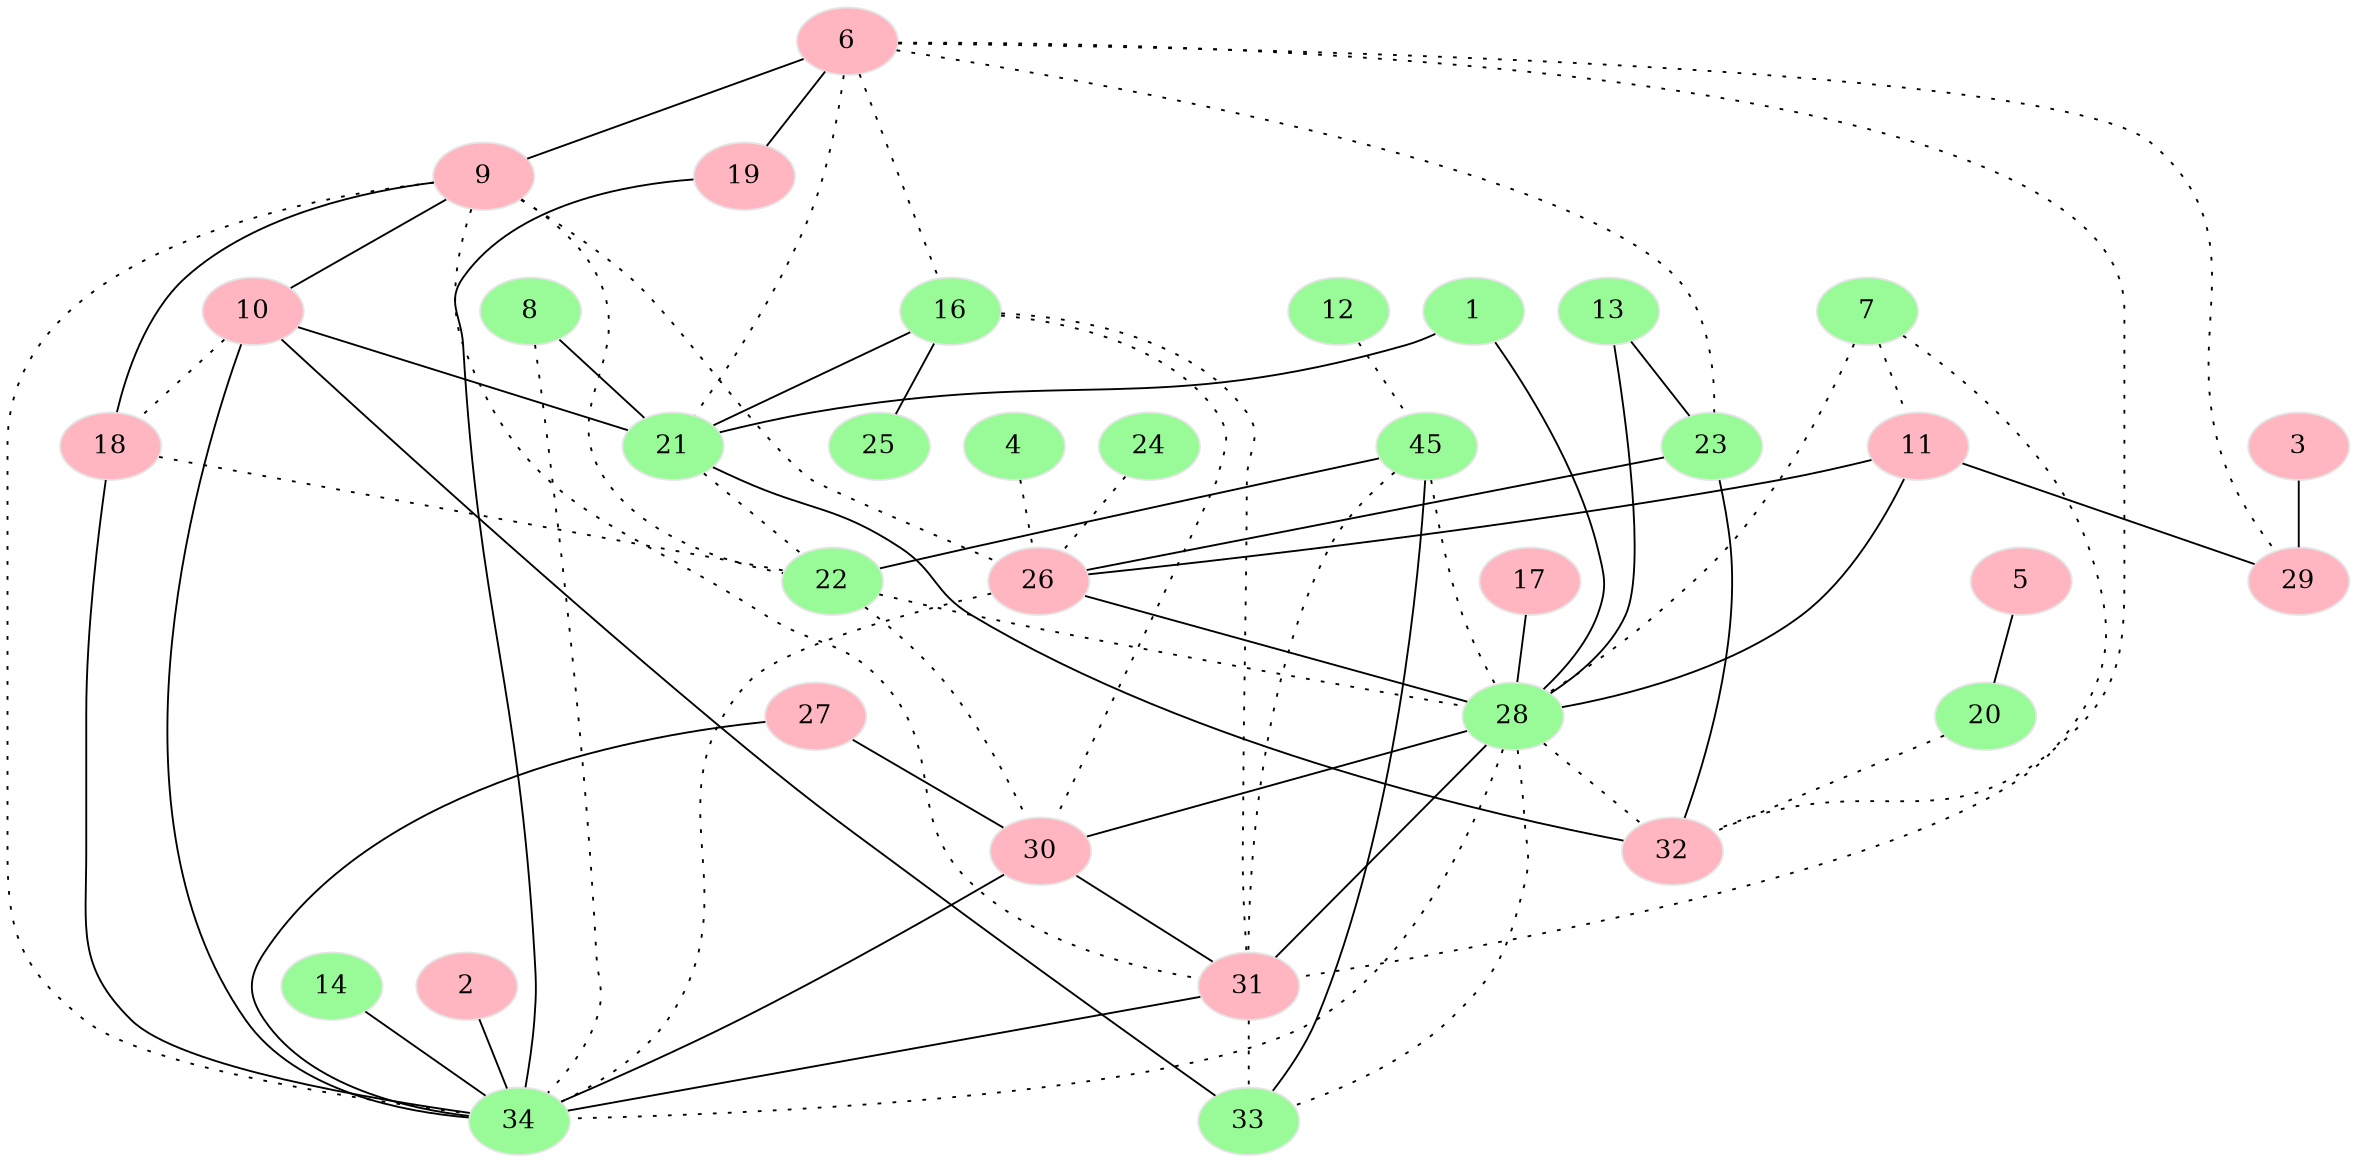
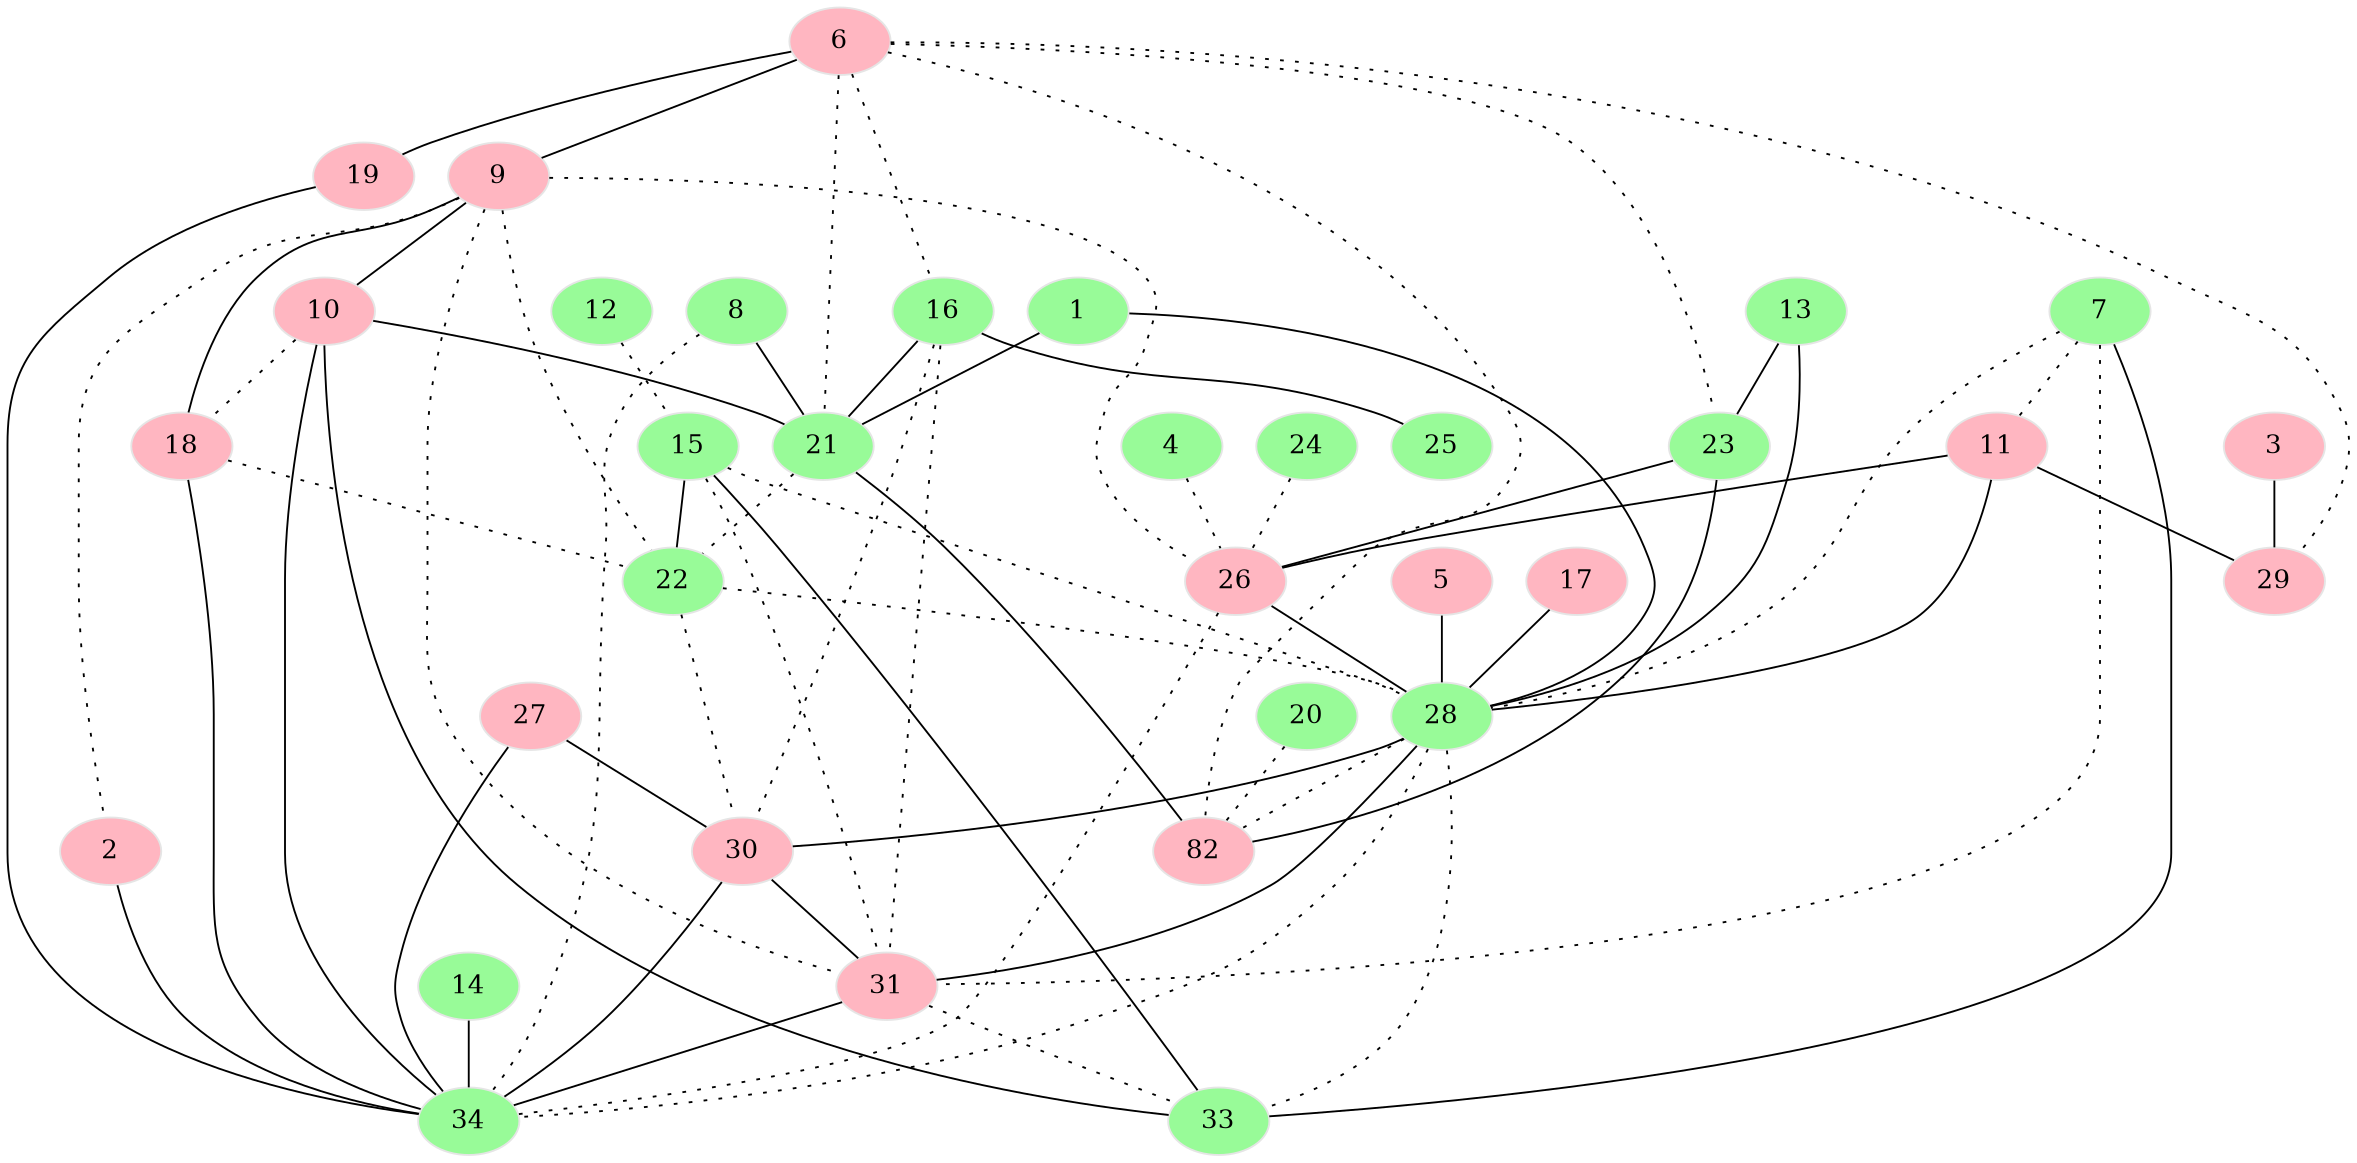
(1427, 446) -> (688, 446)
(2003, 649) -> (1442, 649)
(8, 673) -> (87, 387)
(1672, 851) -> (1204, 851)
none -> (2003, 992)
